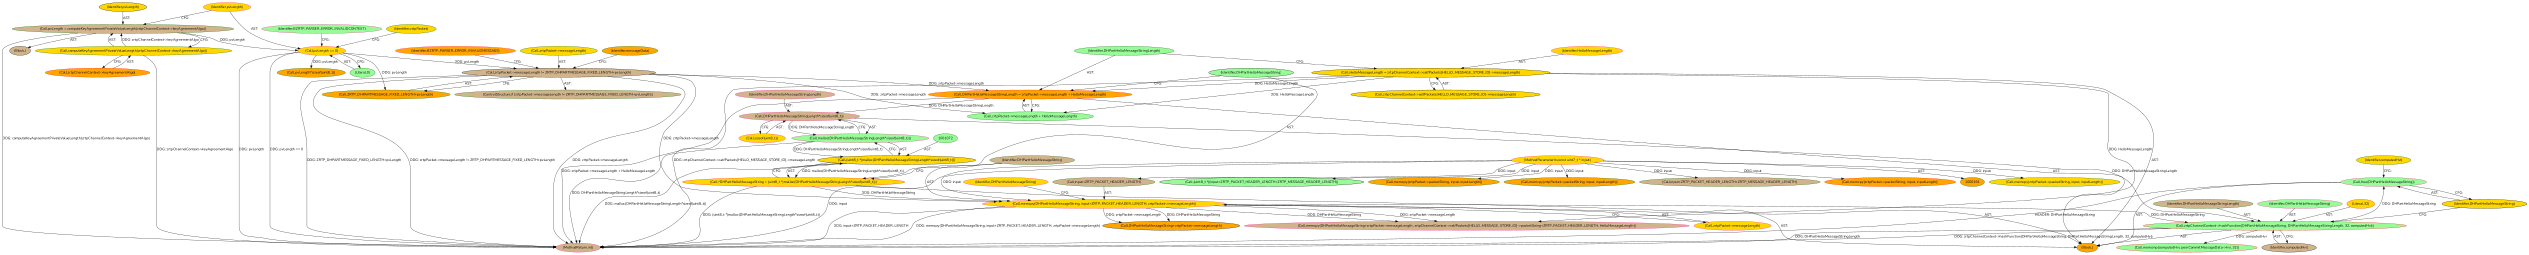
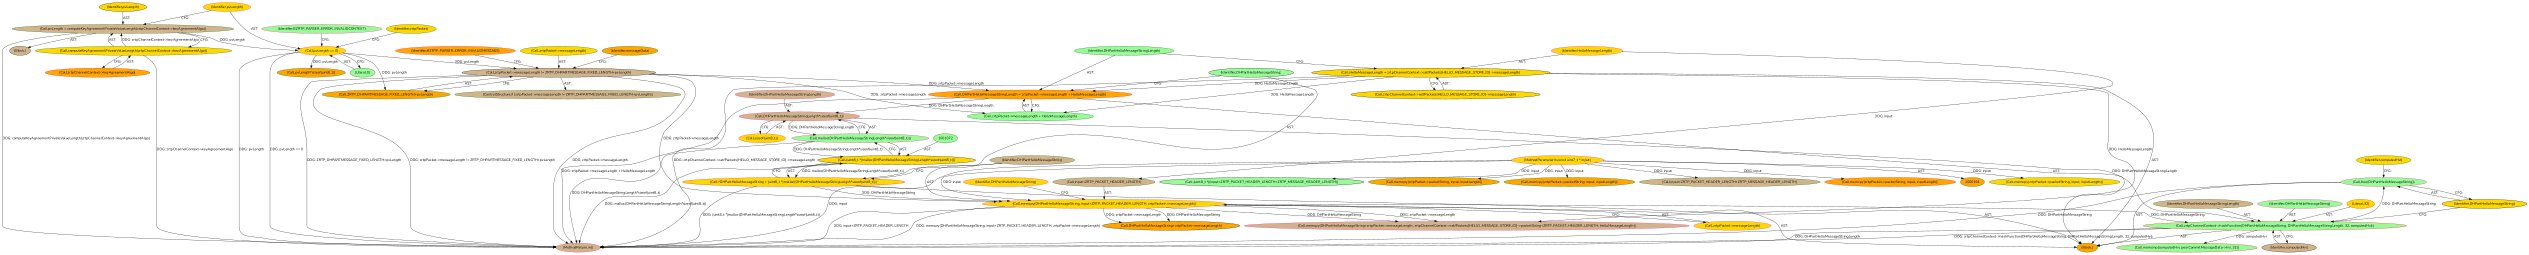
(1332, 177) -> (1874, 112)
(2065, 215) -> (2065, 215)
